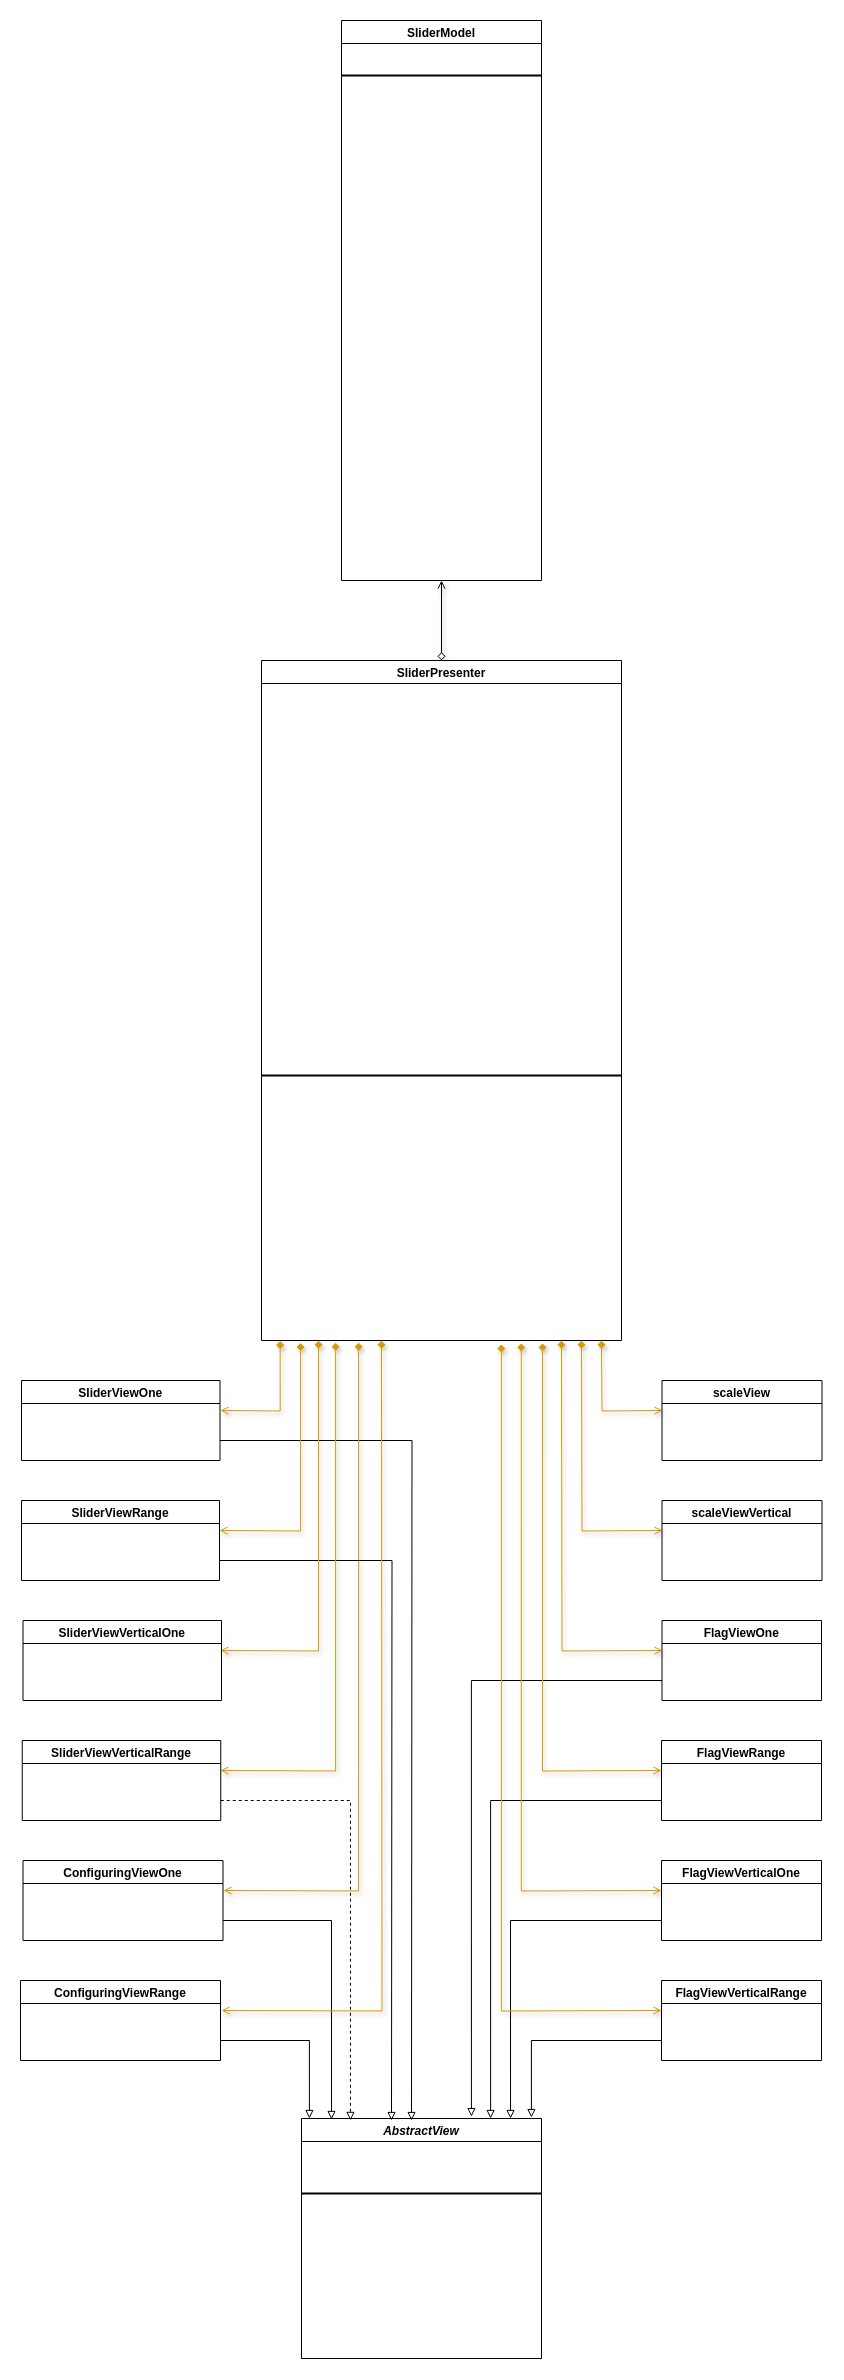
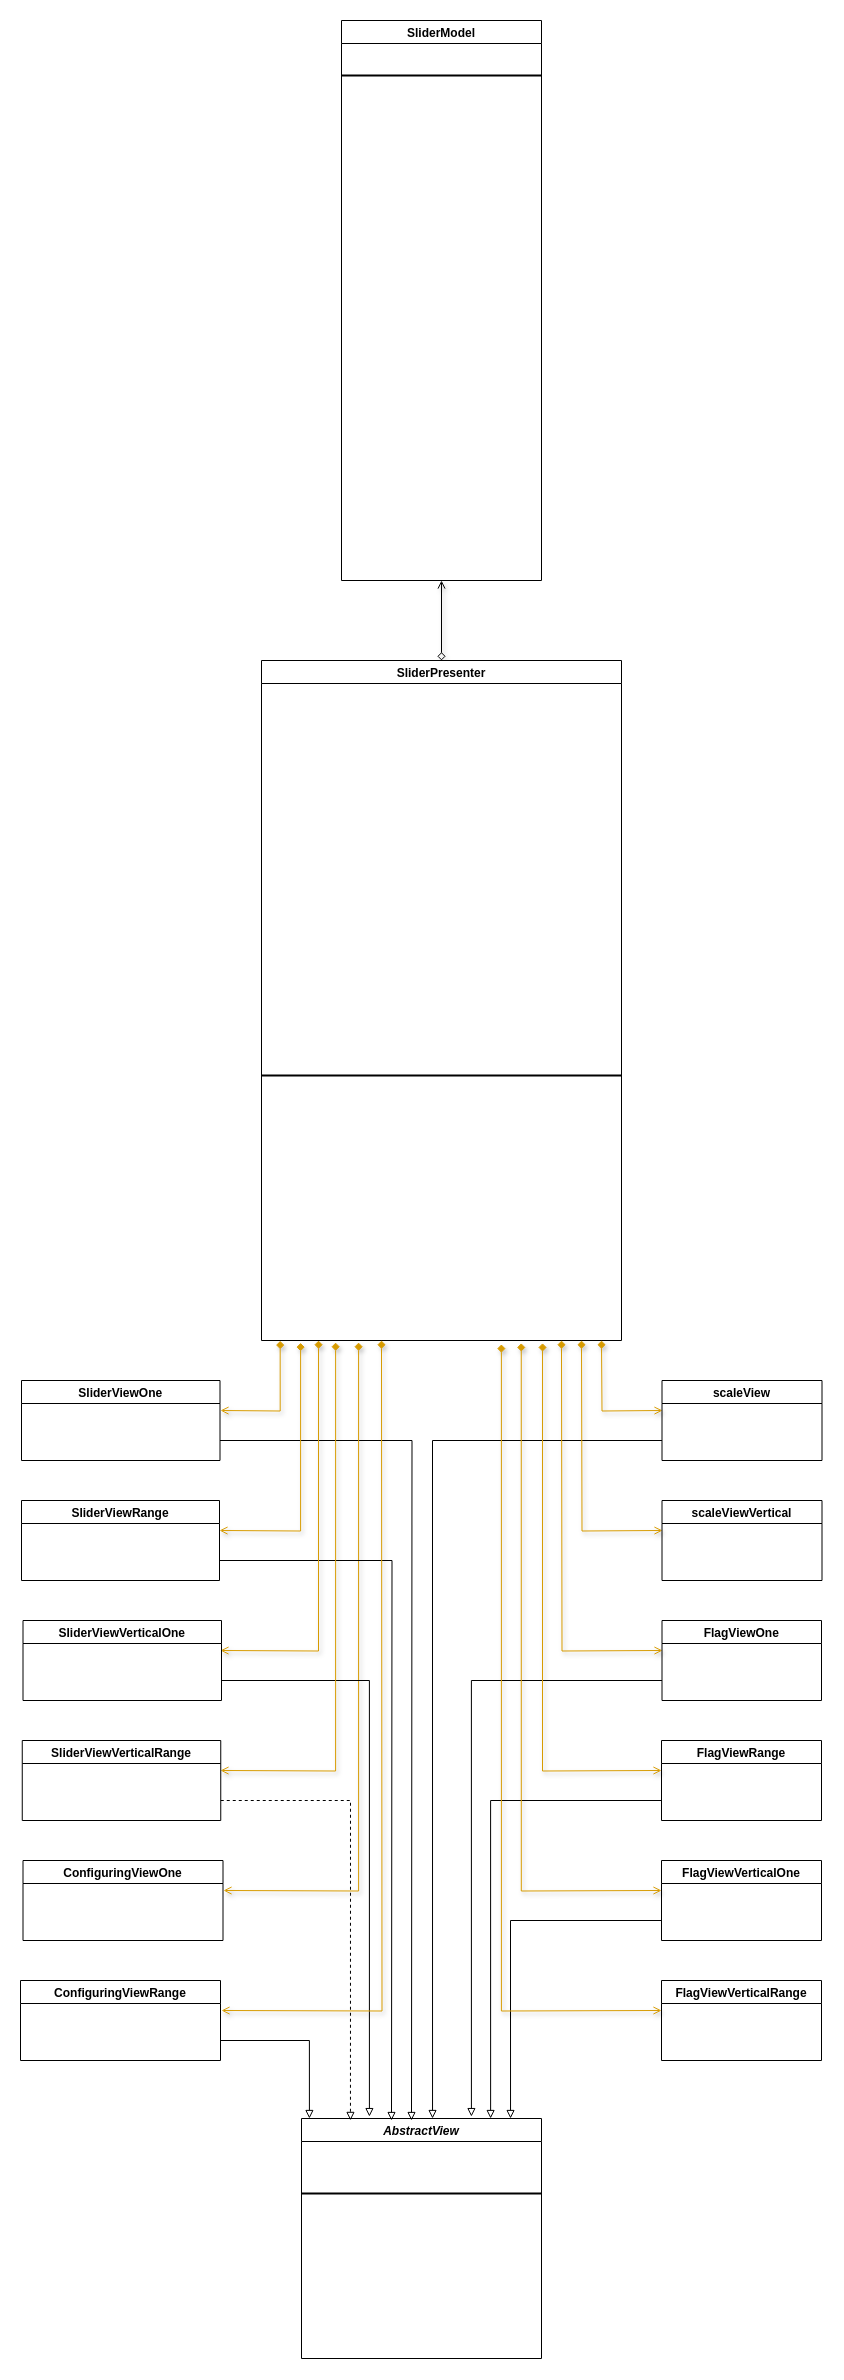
none -> (433, 1662)
none -> (369, 1821)
(332, 1963) -> none
(561, 2041) -> none
